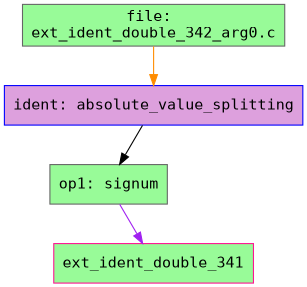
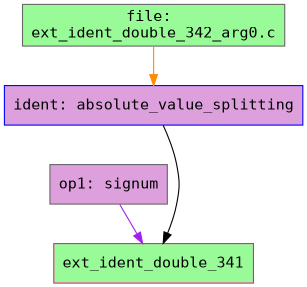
(134, 140) -> (179, 179)
(109, 184) -> (109, 184)
